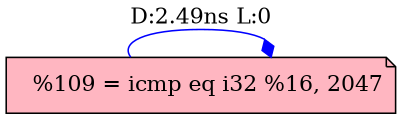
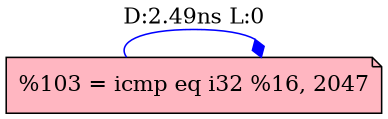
(201, 85) -> (194, 85)
